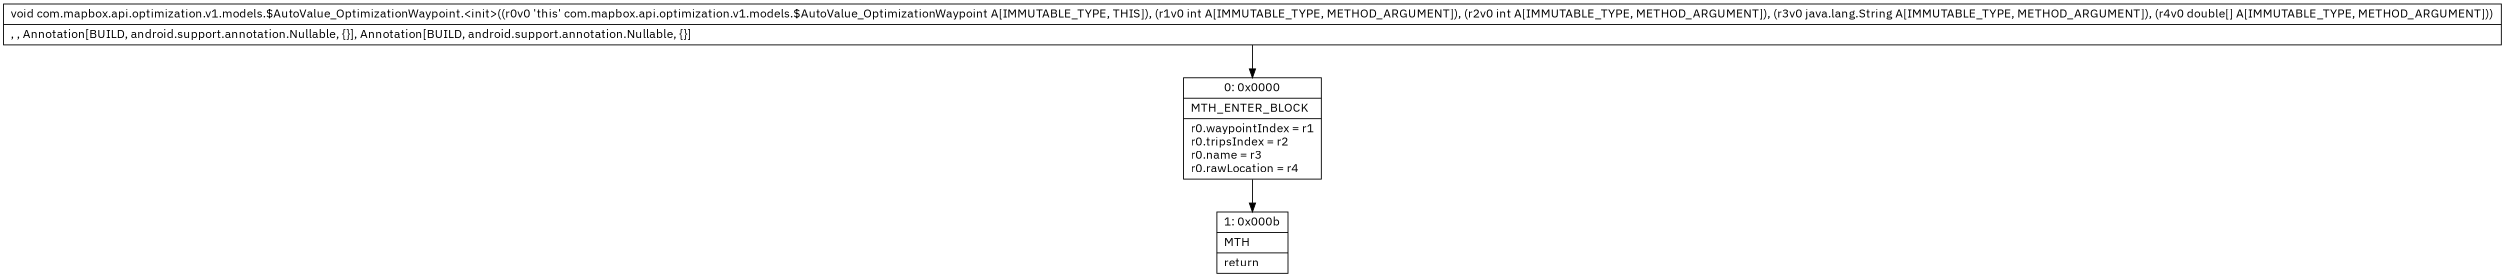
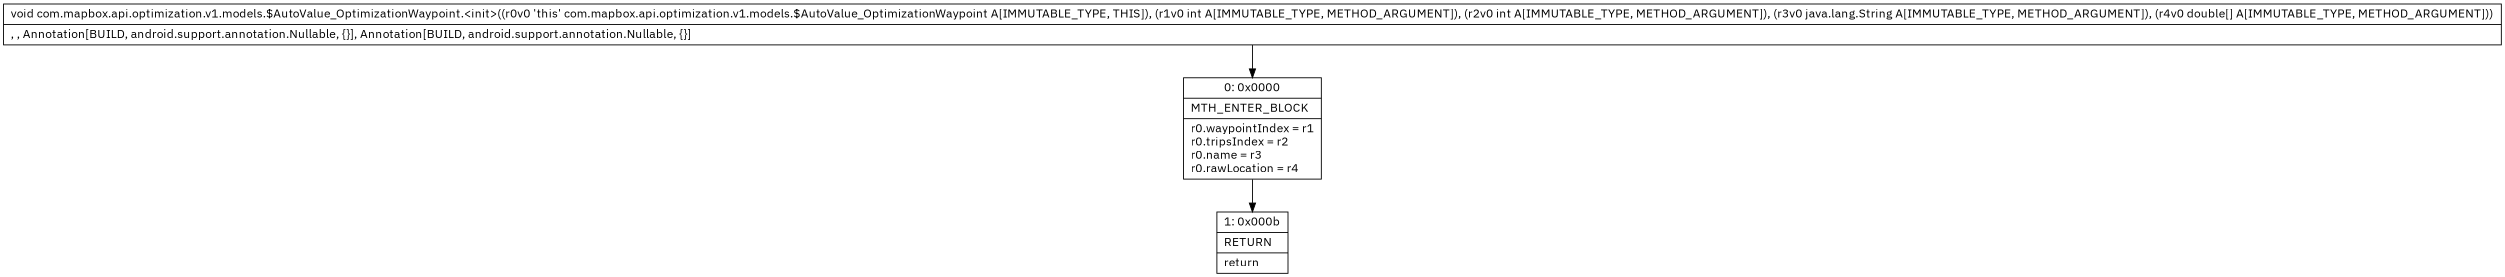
(1237, 242) -> (1248, 242)
